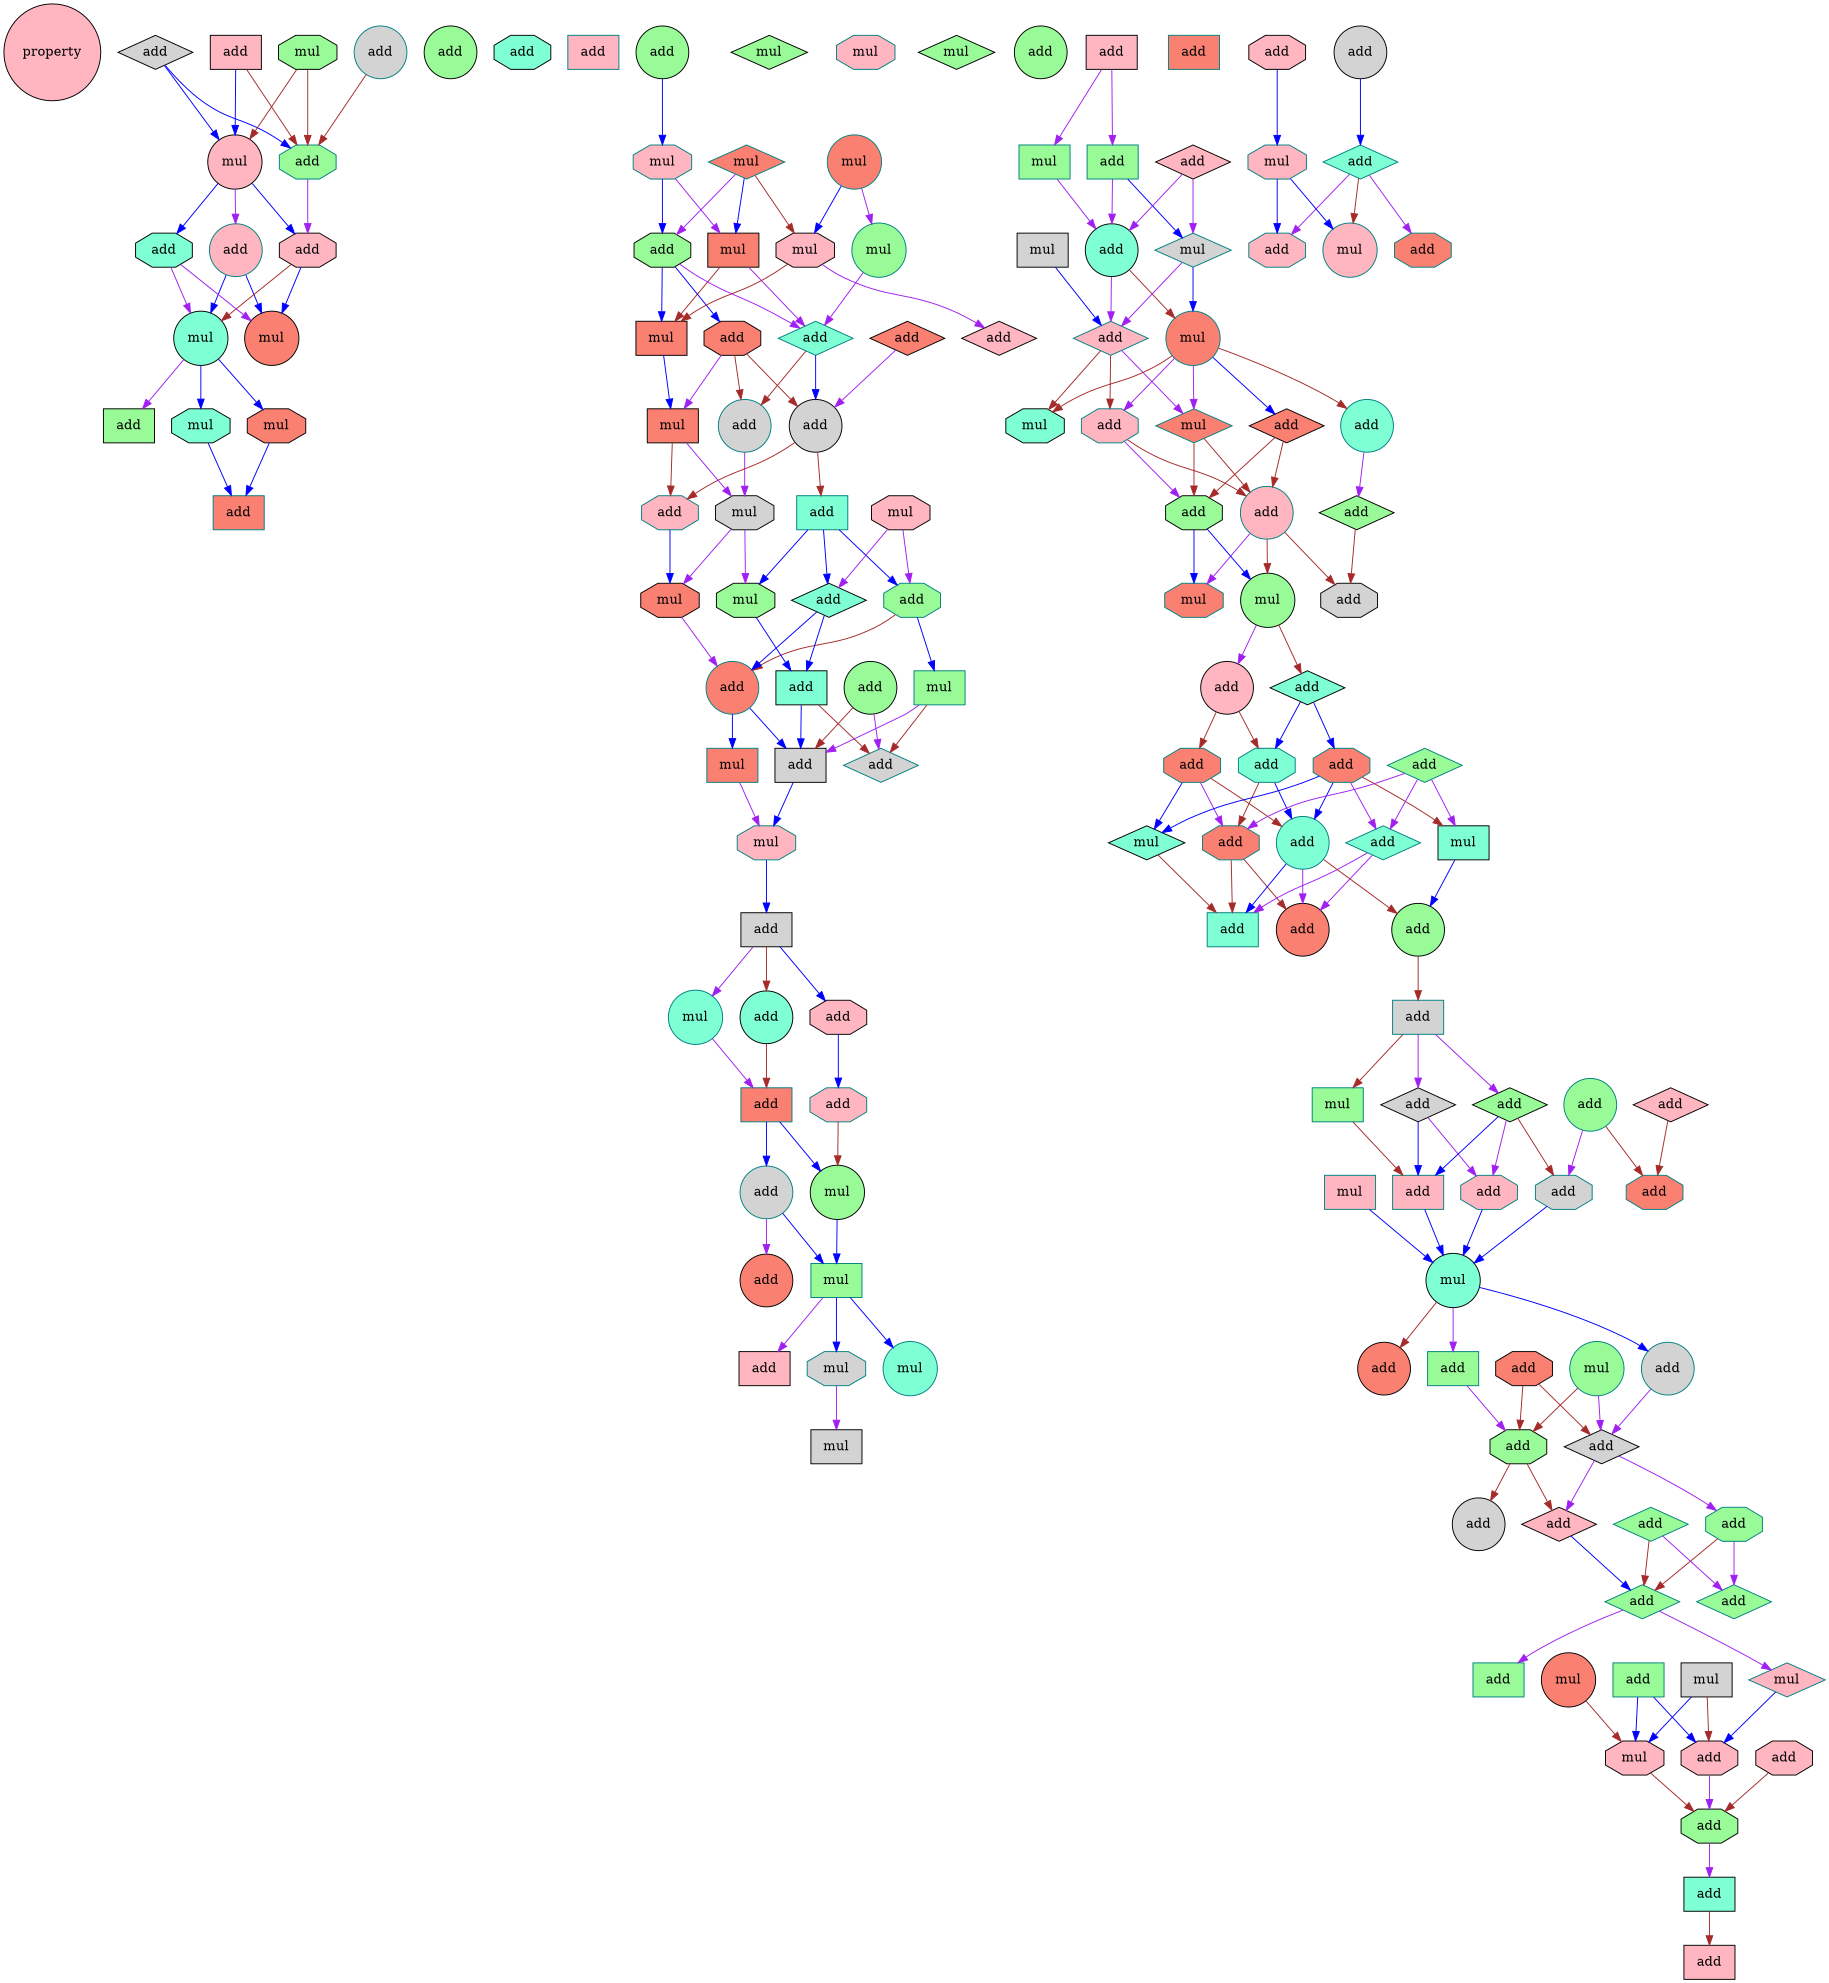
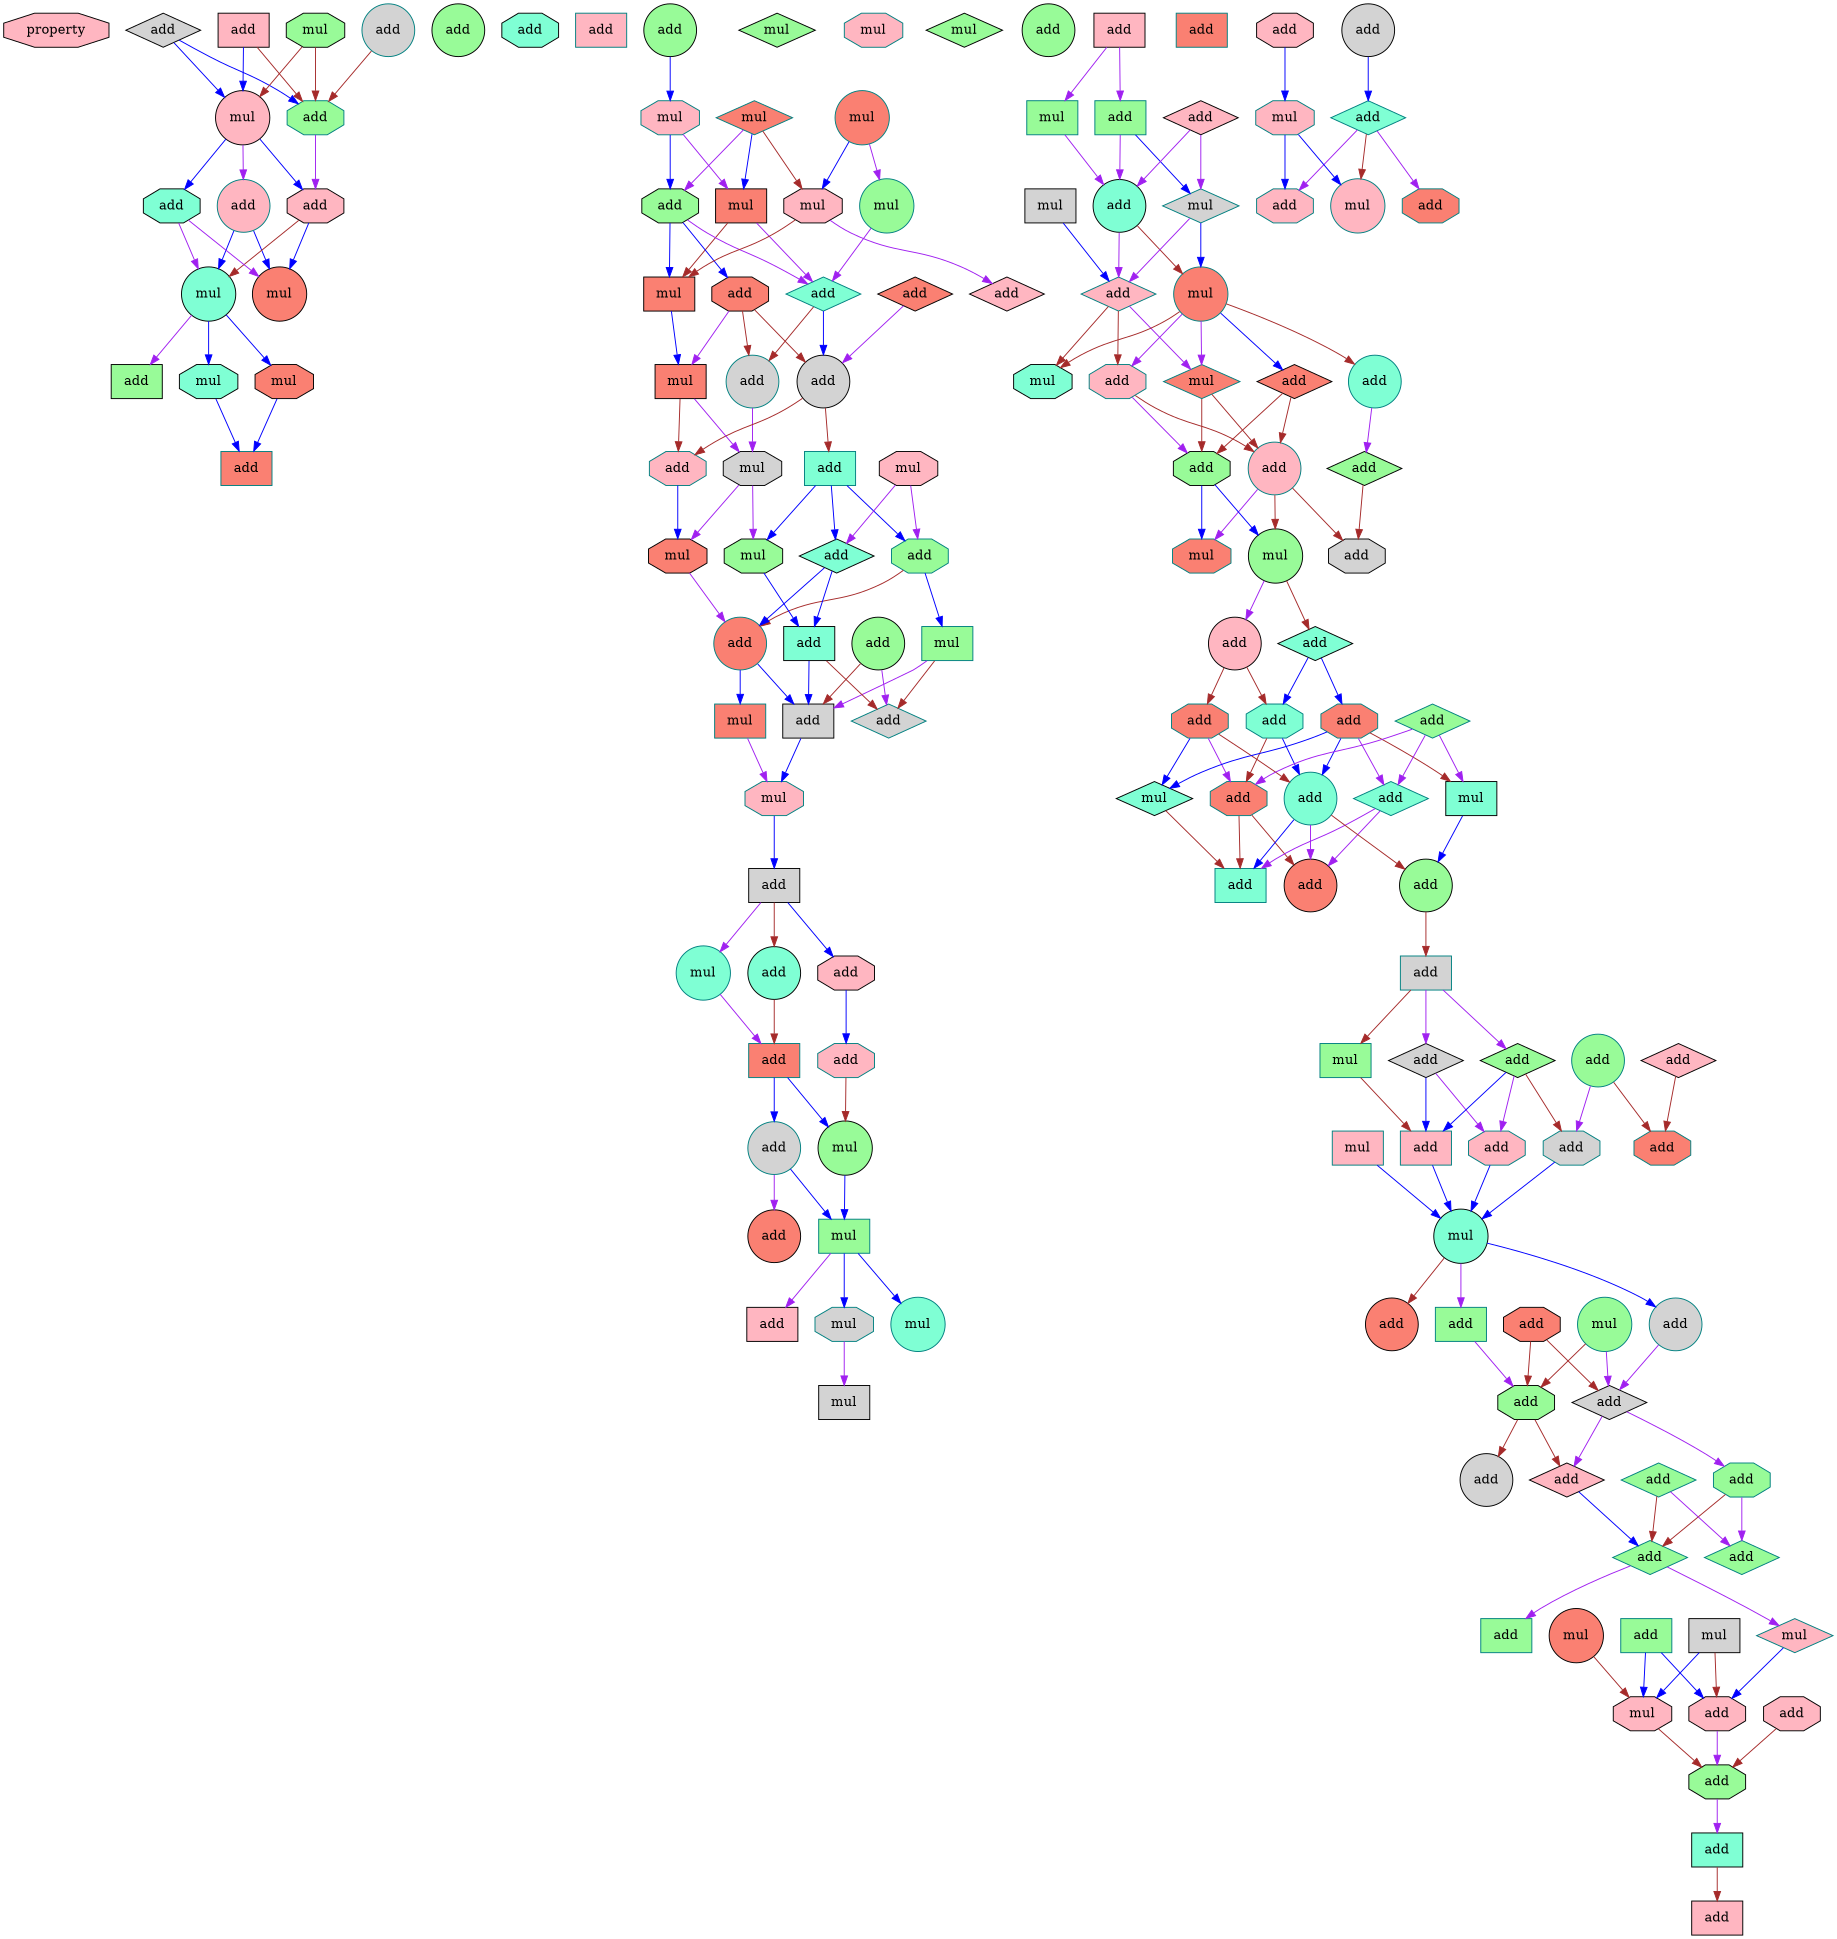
(52, 52) -> (56, 30)
